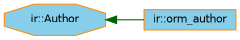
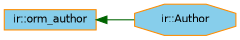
(130, 20) -> (121, 20)
